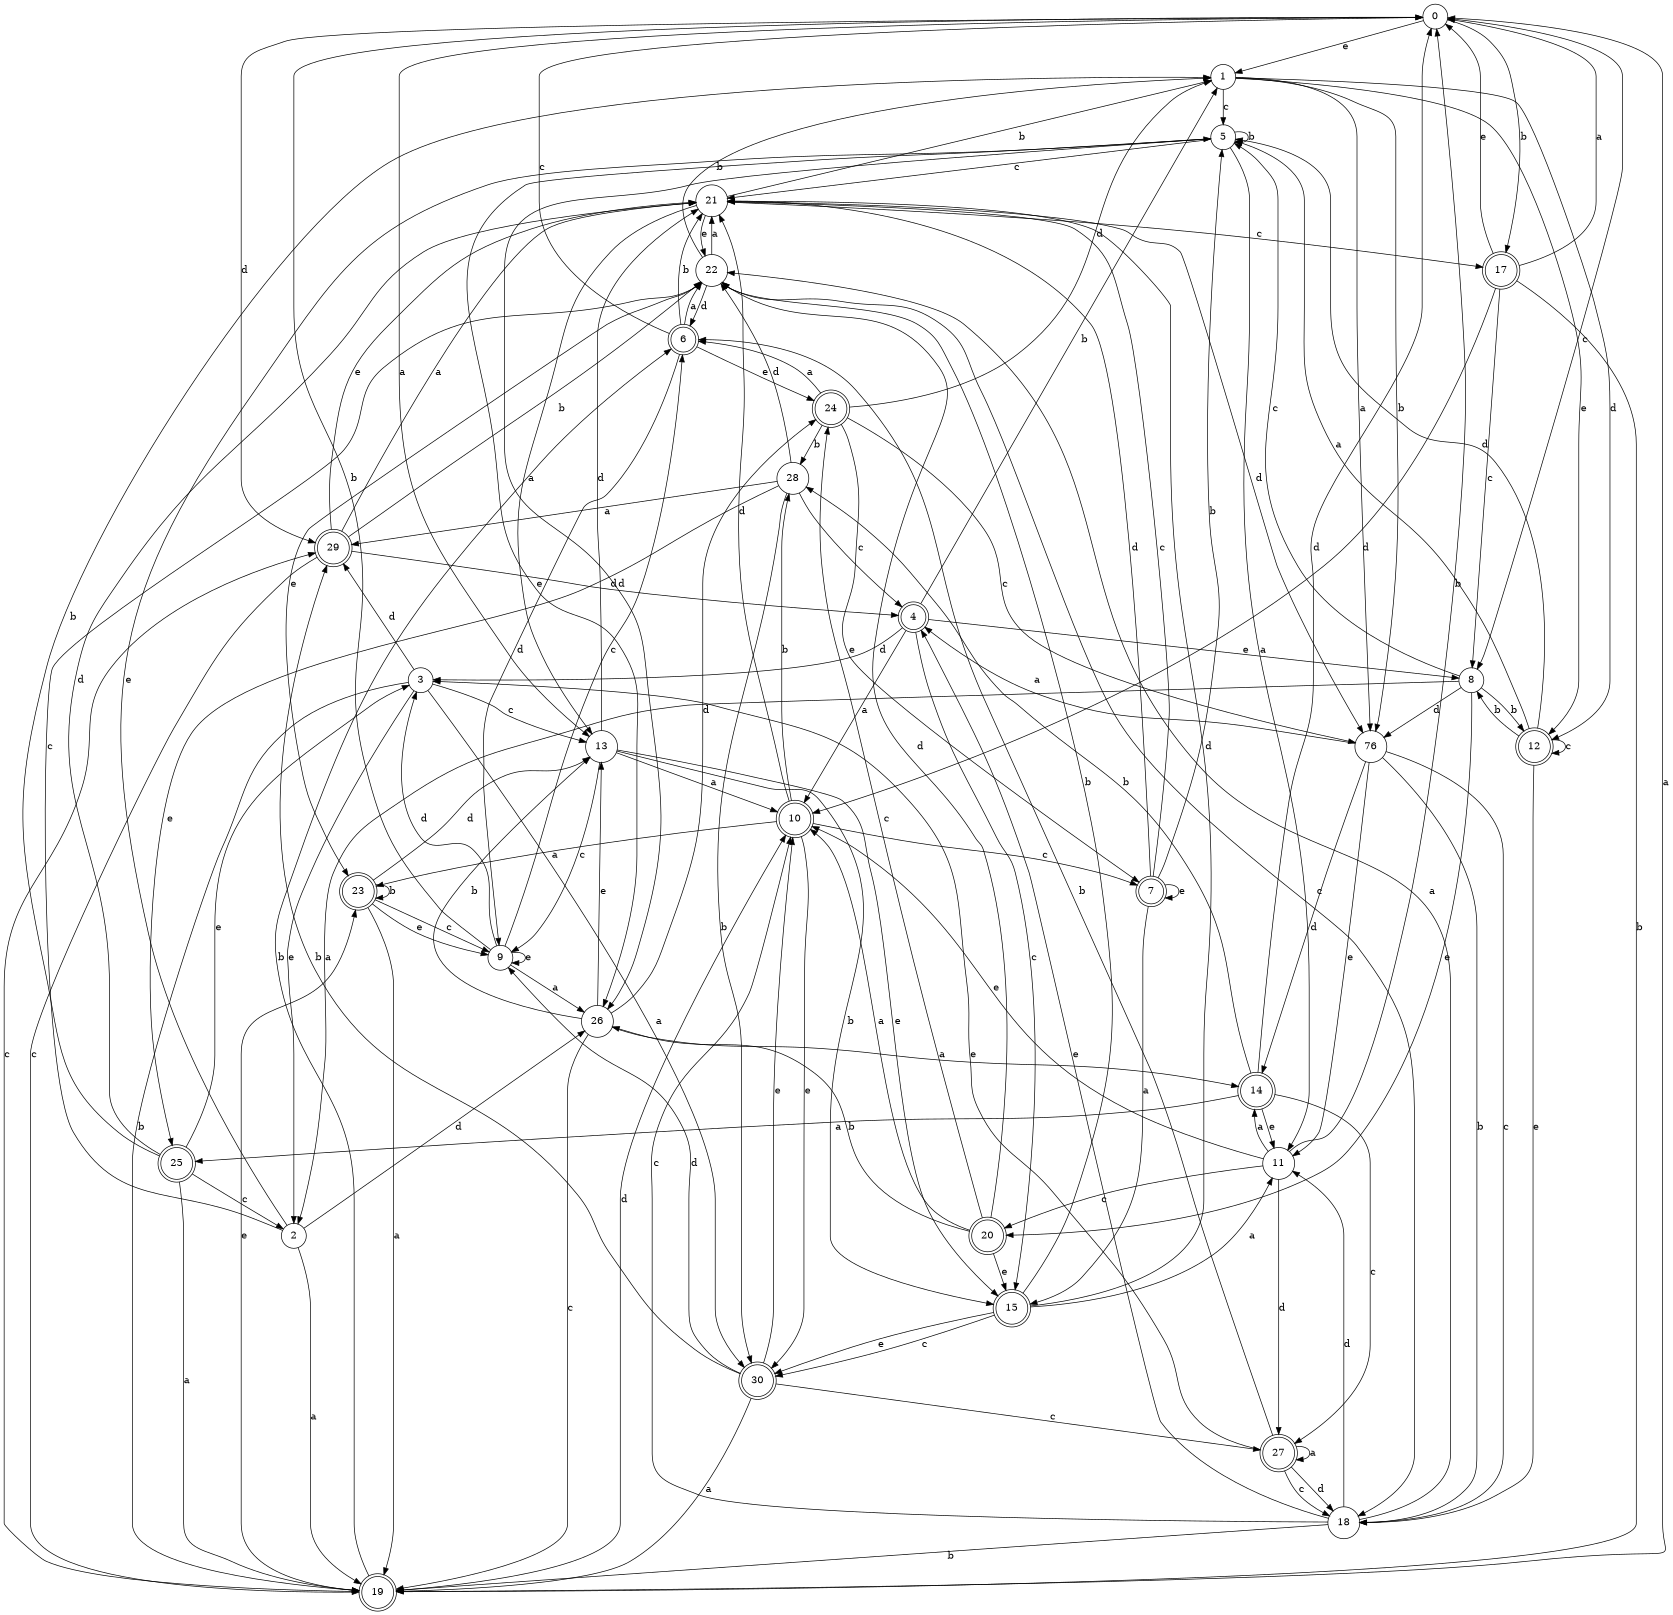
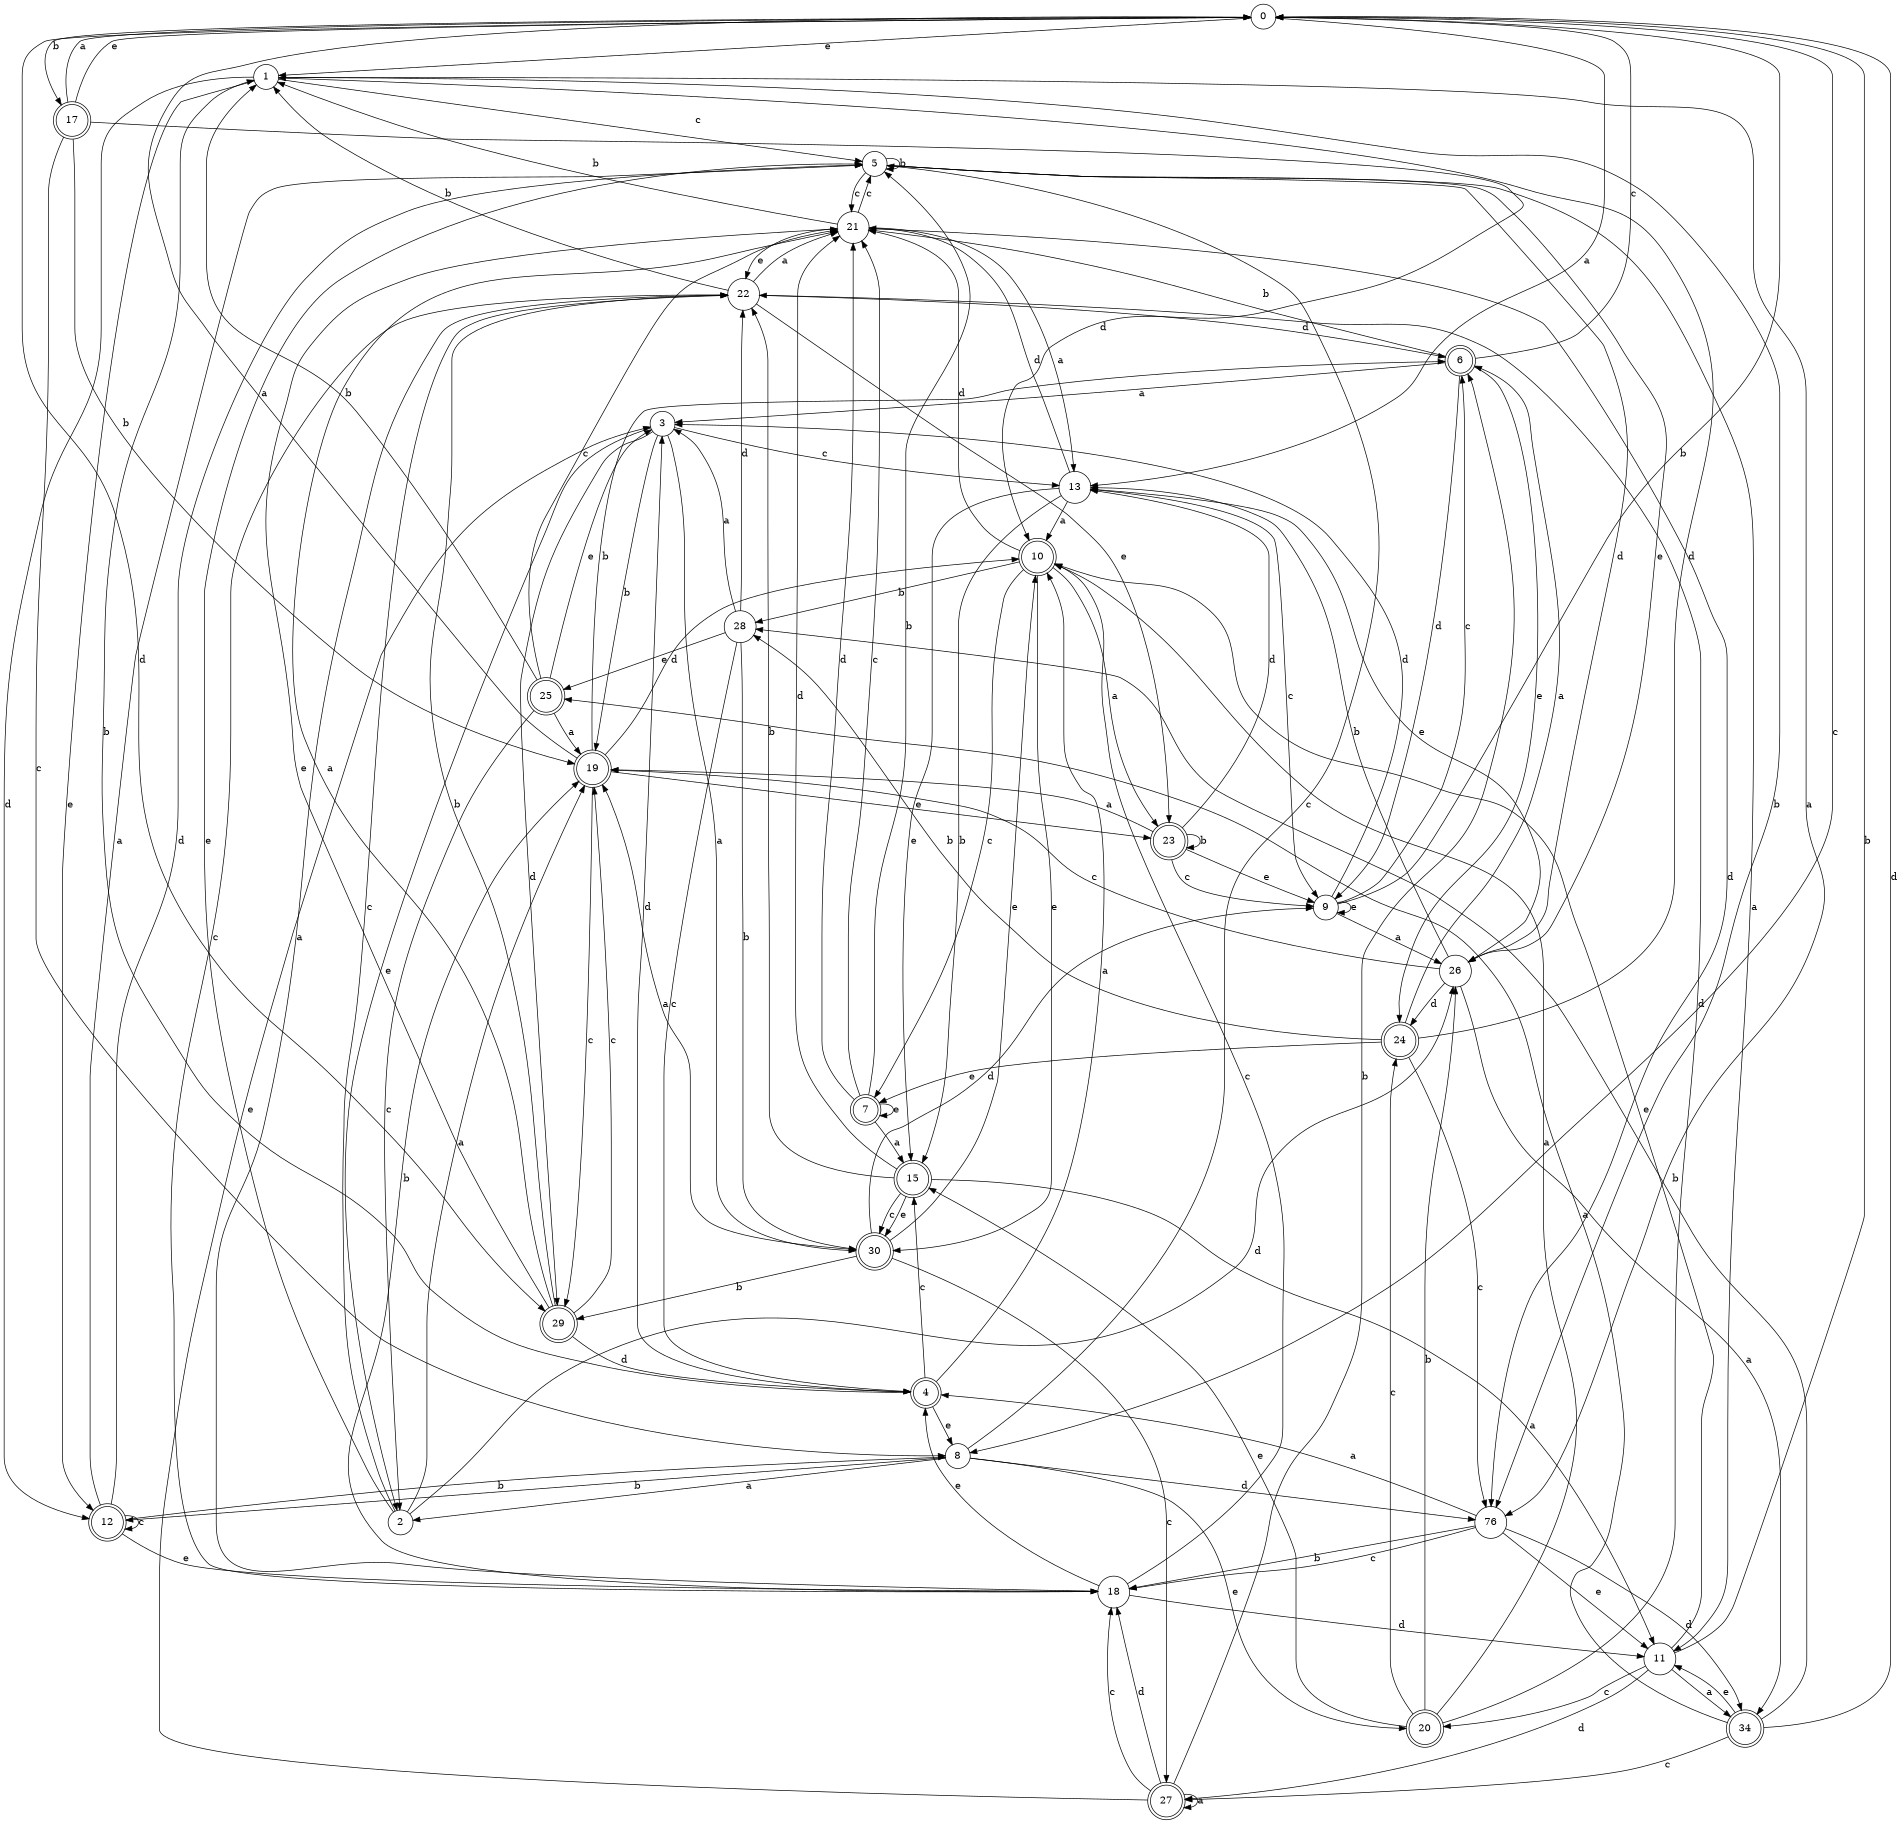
(1159, 229) -> (863, 198)
(689, 305) -> (1083, 394)
(568, 512) -> (723, 516)
(81, 680) -> (586, 454)
(1257, 1091) -> (1745, 1729)
